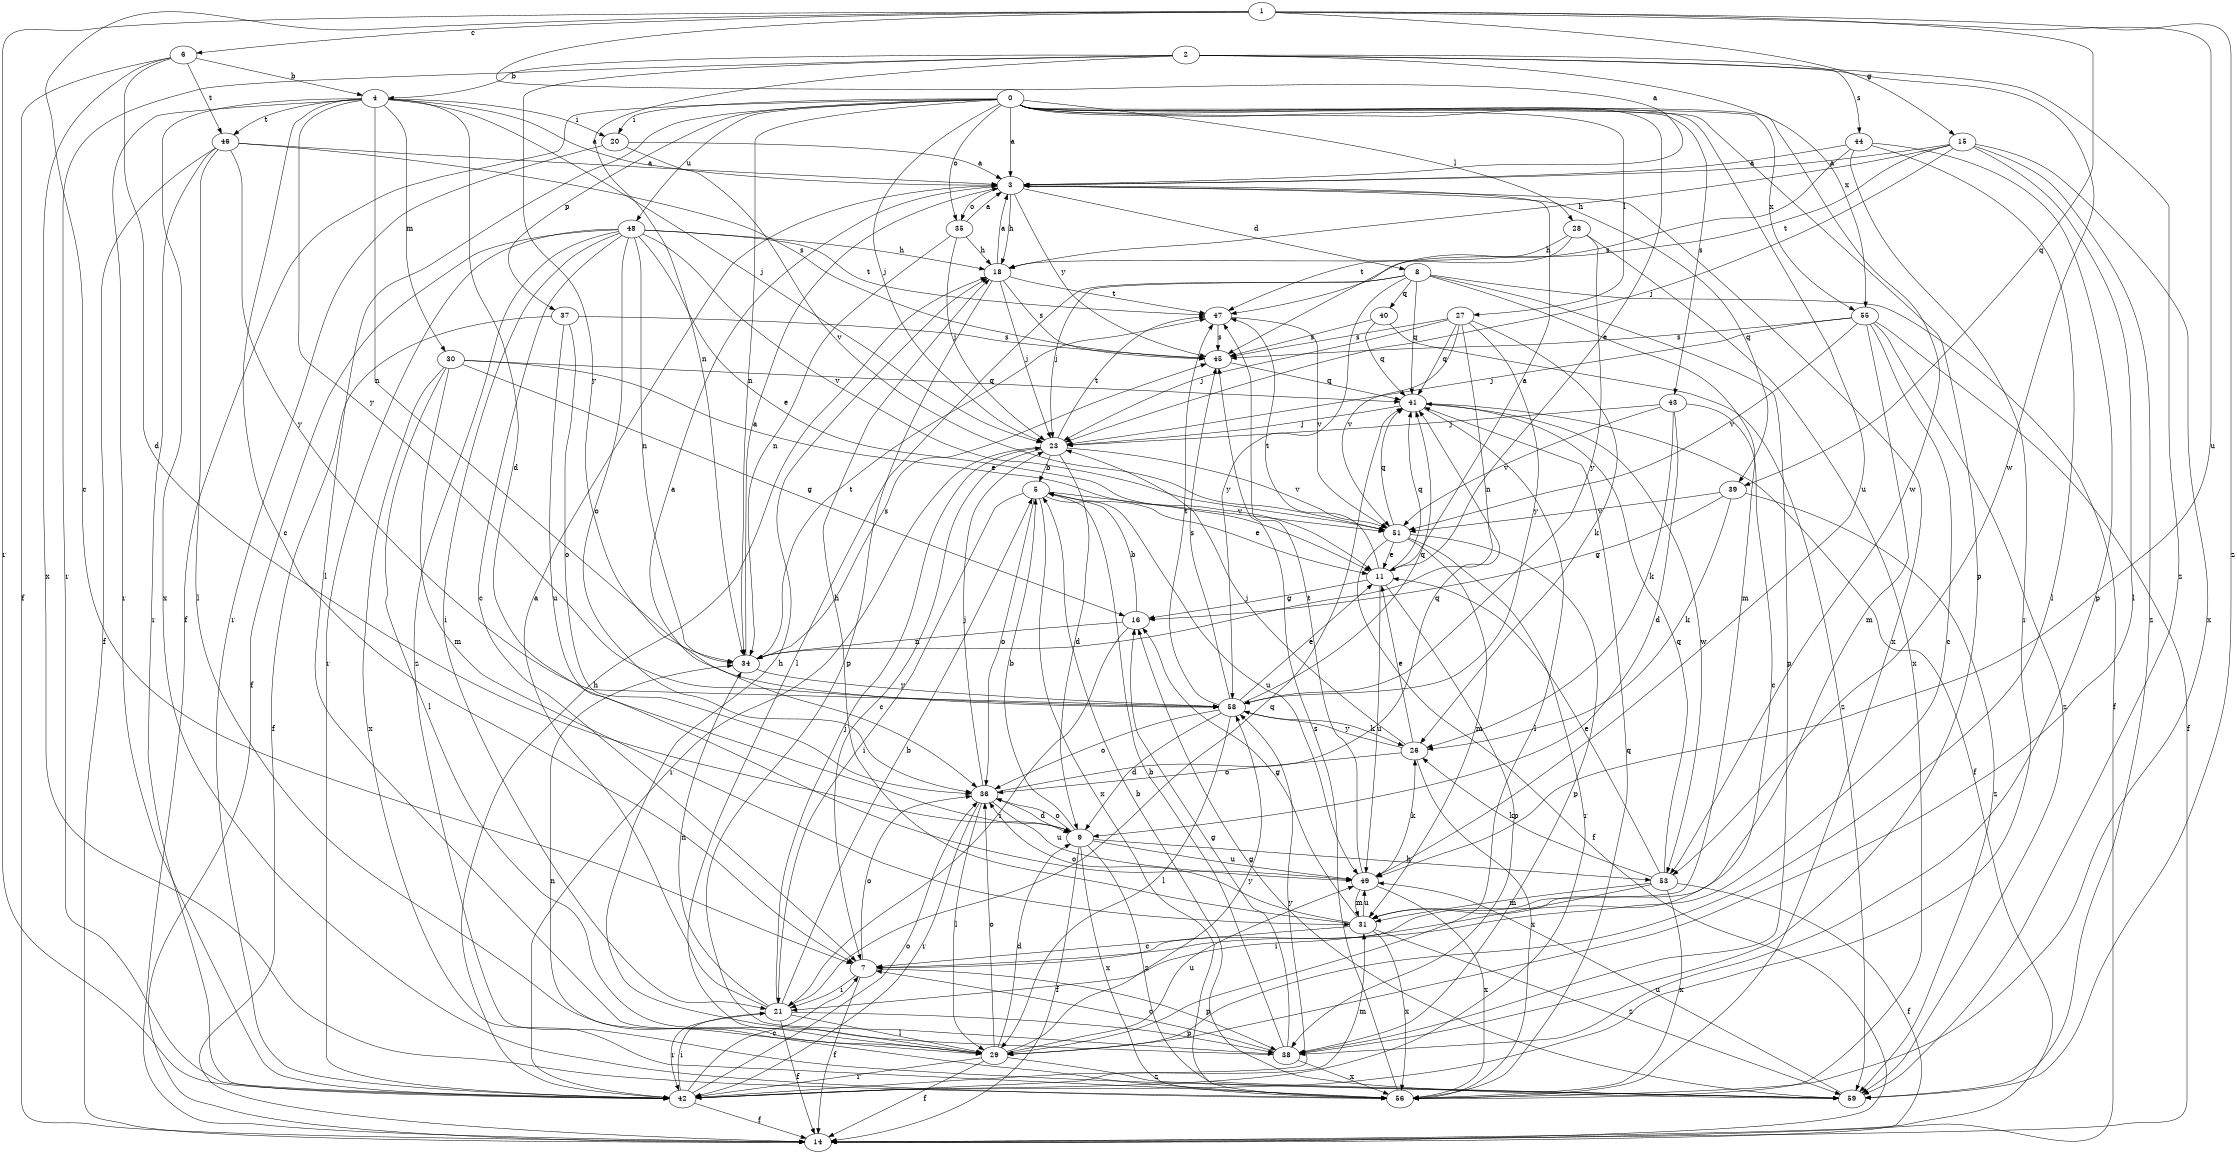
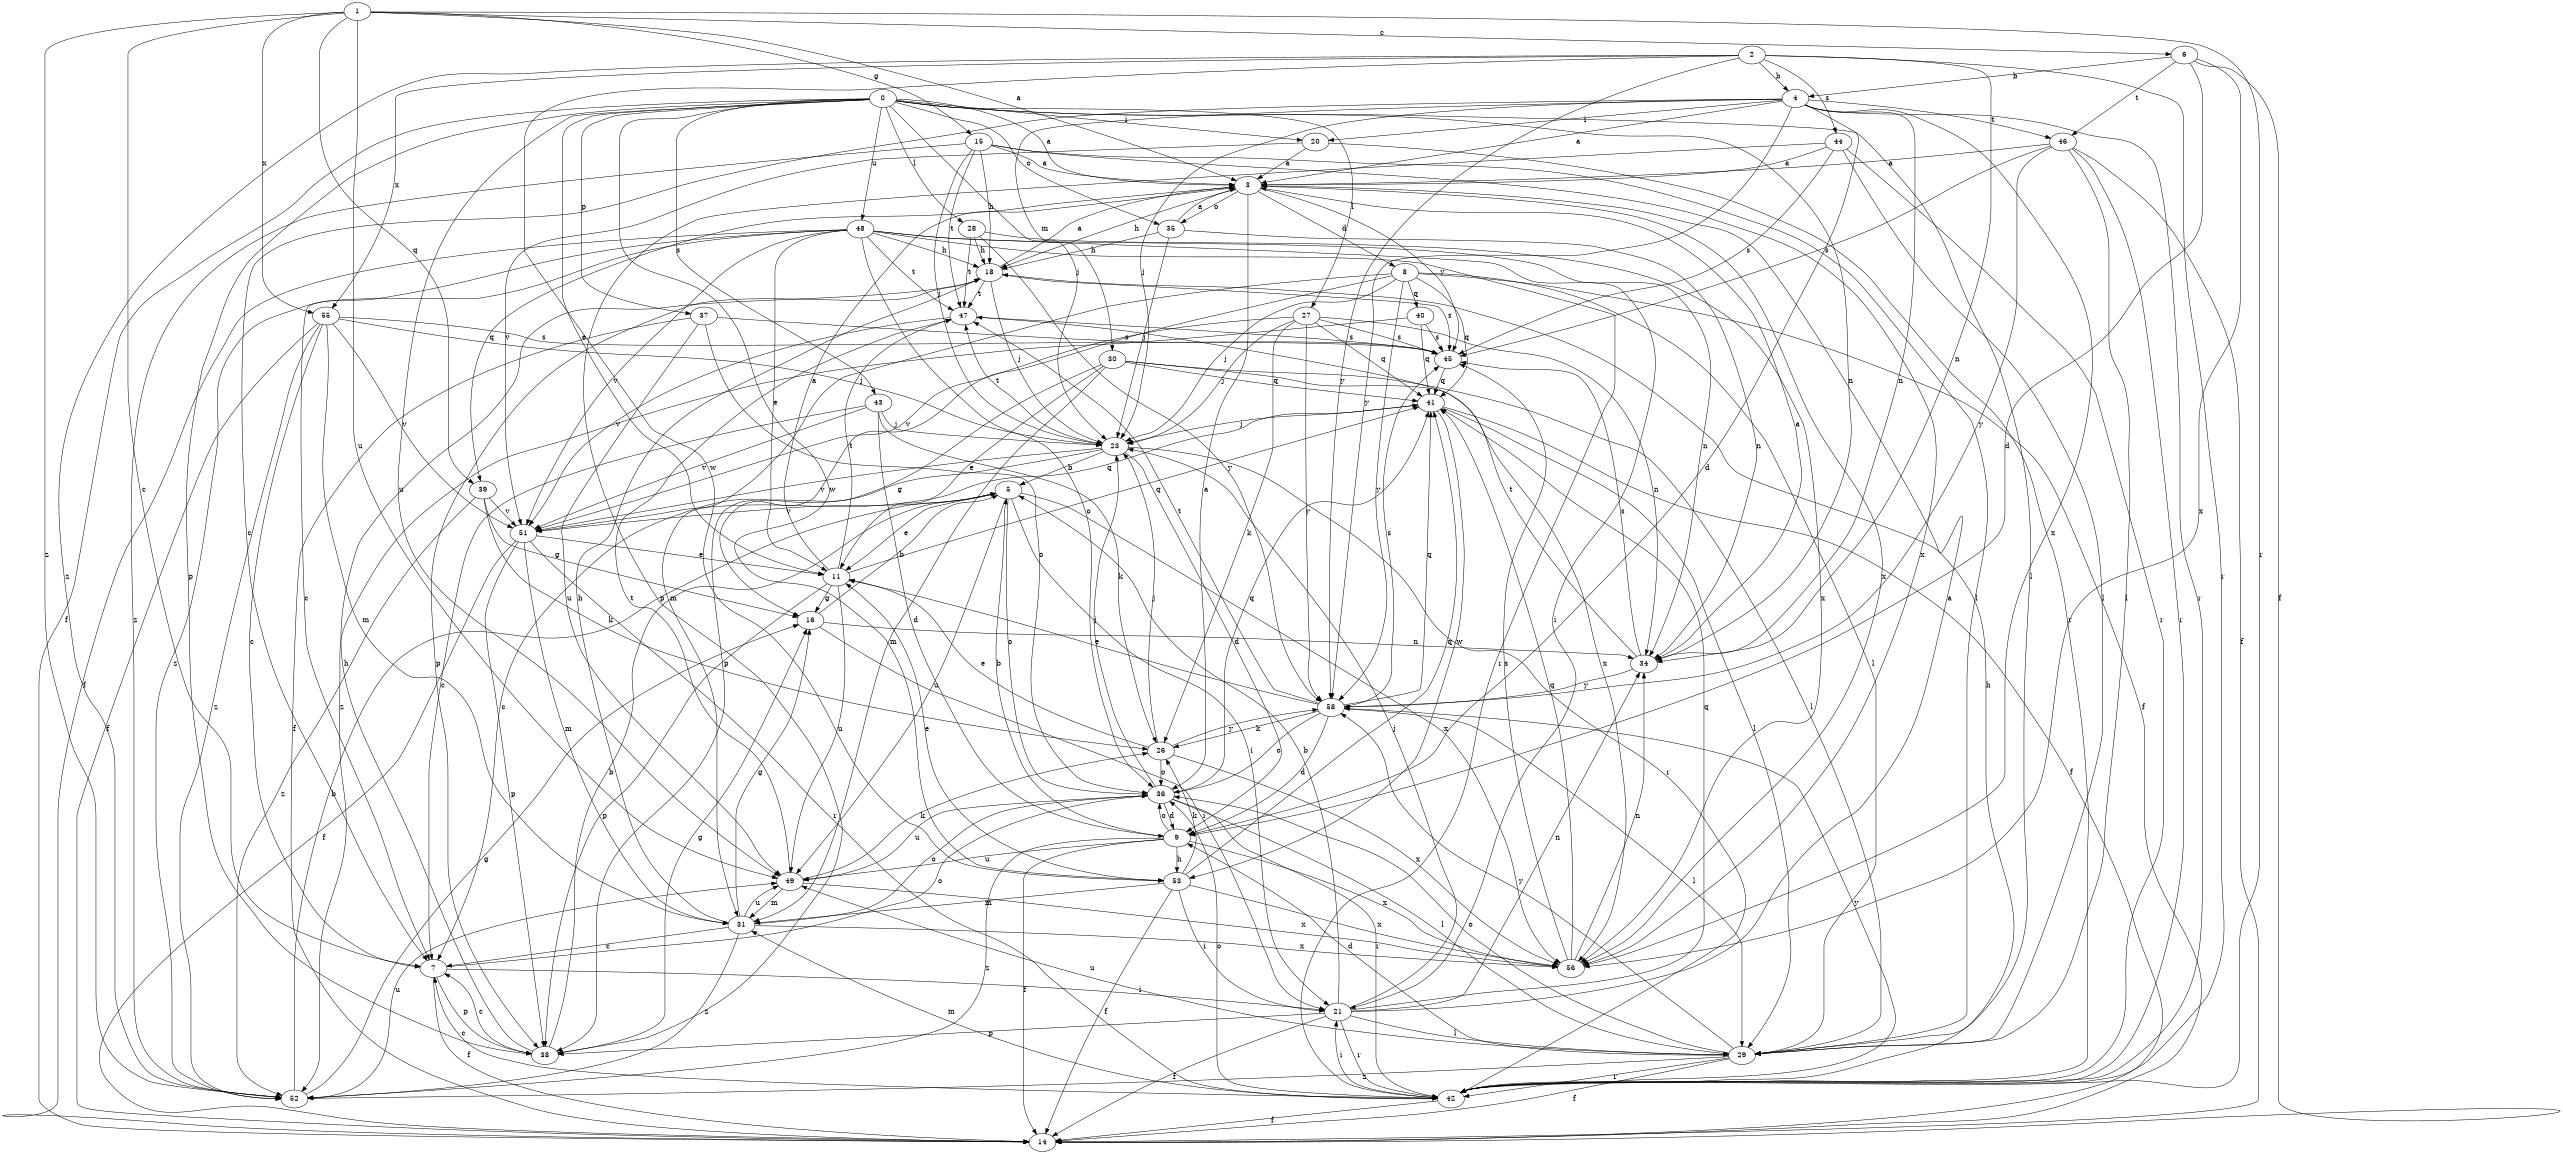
(1504, 109) -> (262, 145)
(1341, 1076) -> none
(1852, 1099) -> (294, 1099)
